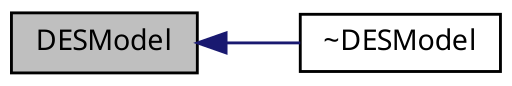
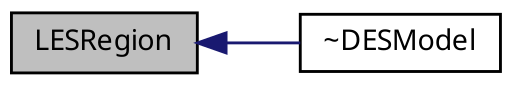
(104, 43) -> (104, 43)
